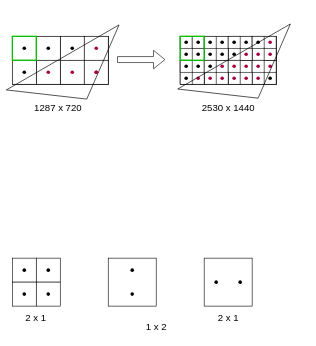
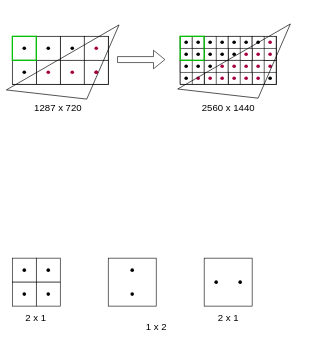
(229, 108) -> (229, 108)
